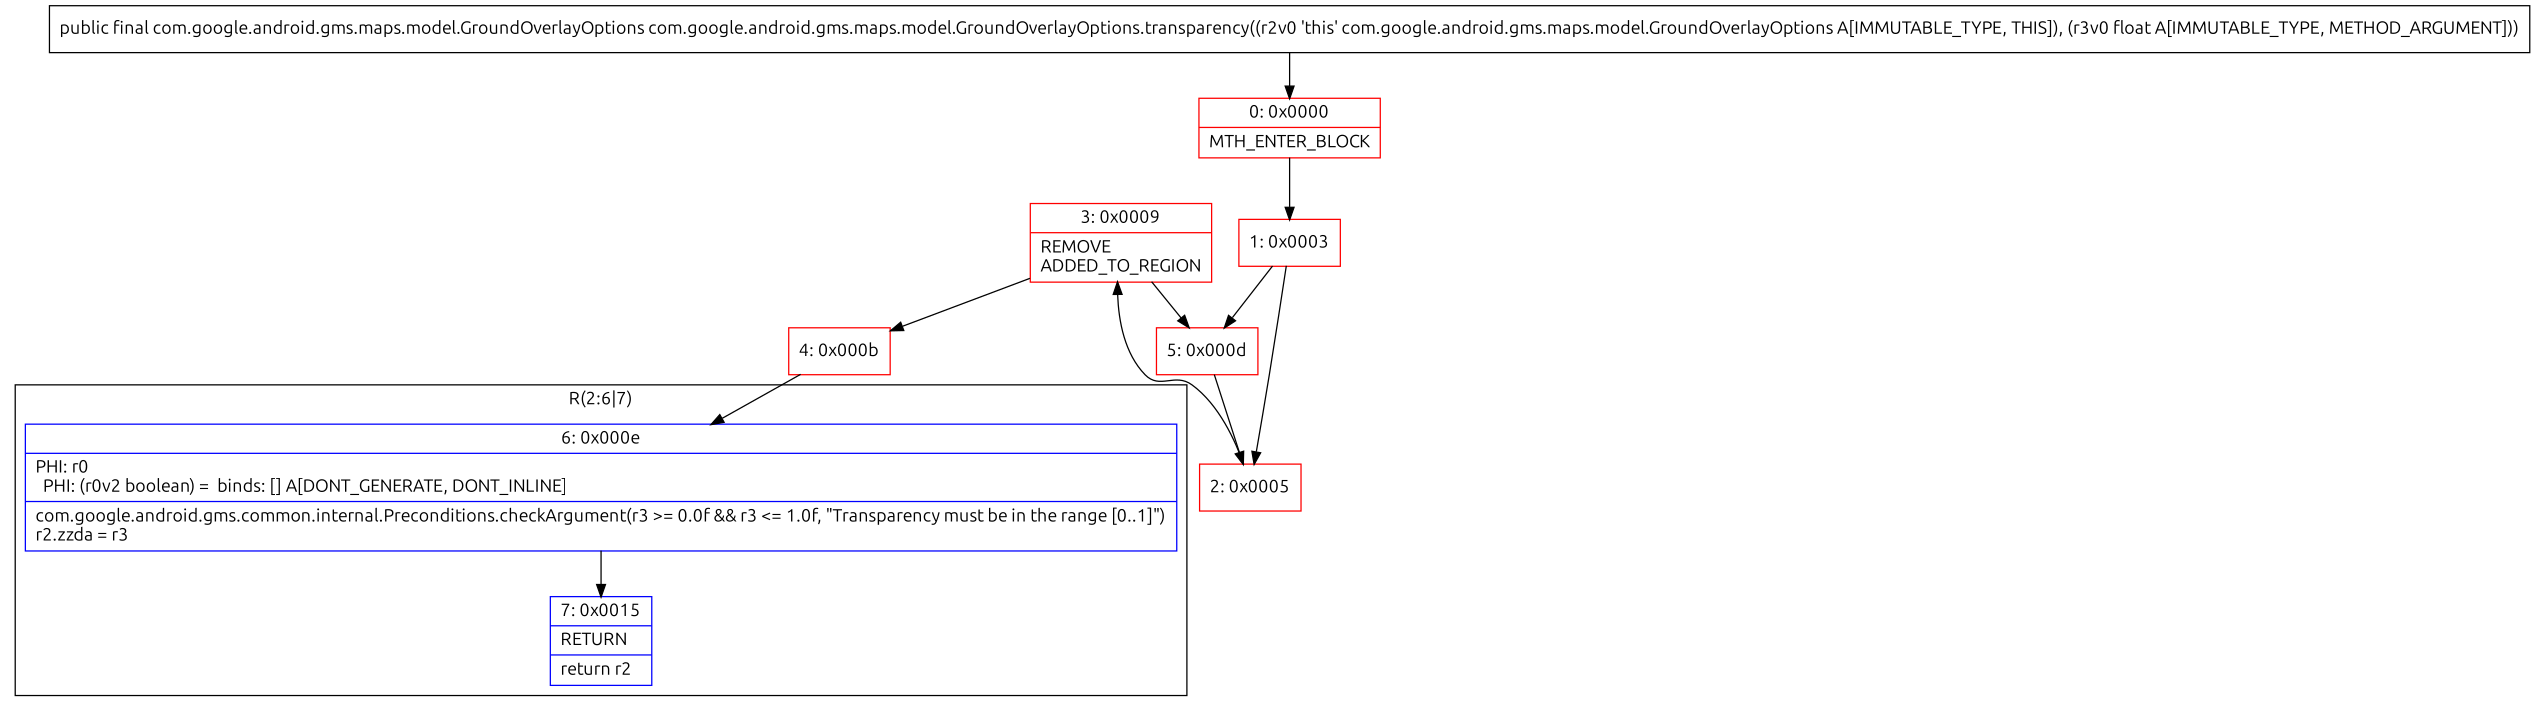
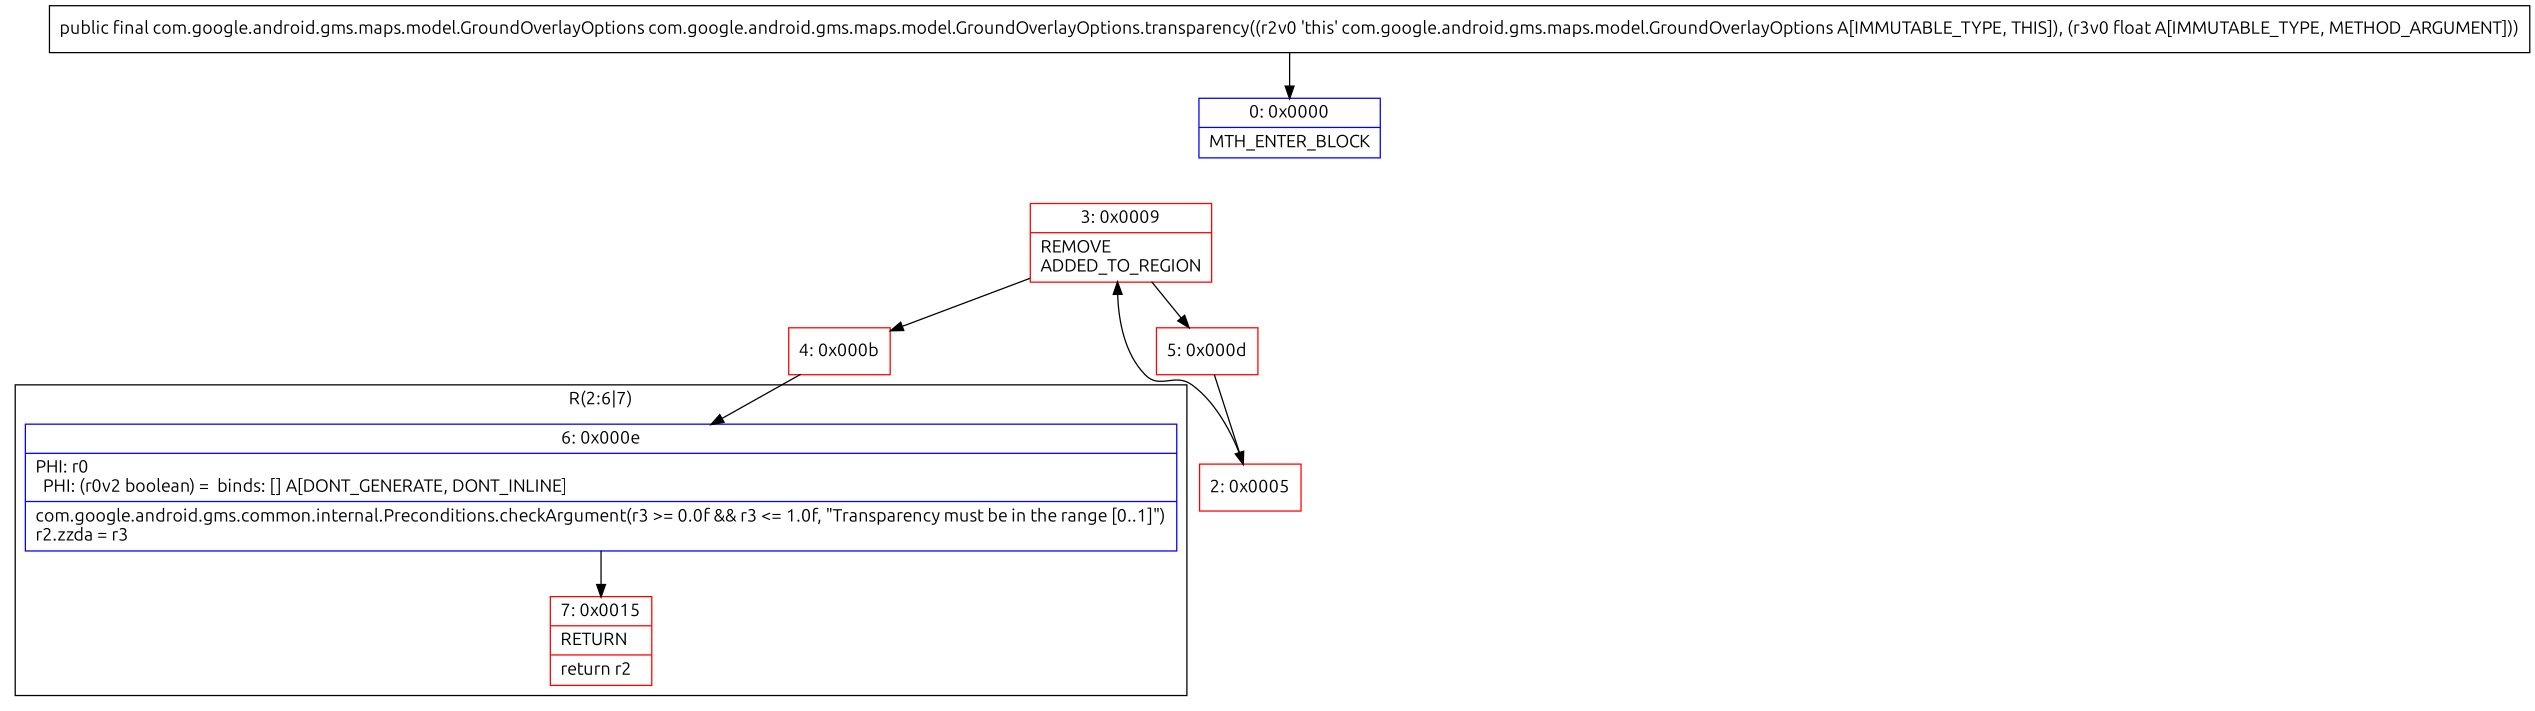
(1290, 128) -> (1290, 128)
(1290, 243) -> none
(601, 641) -> (601, 641)
